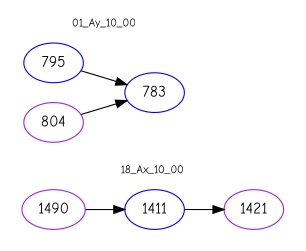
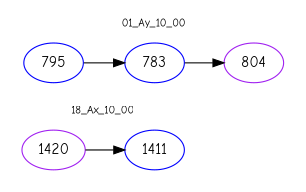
(99, 109) -> (199, 63)
(54, 210) -> (54, 150)
(254, 210) -> none
